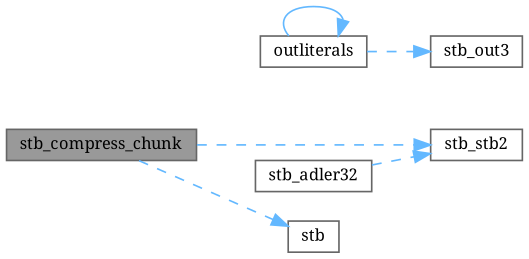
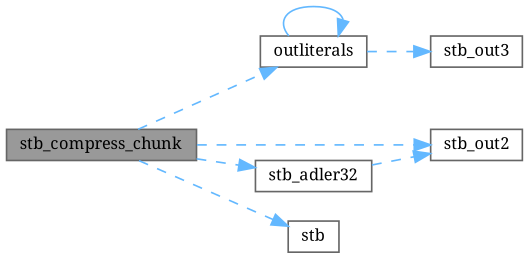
none -> (200, 102)
(477, 145) -> (477, 145)
none -> (218, 162)
